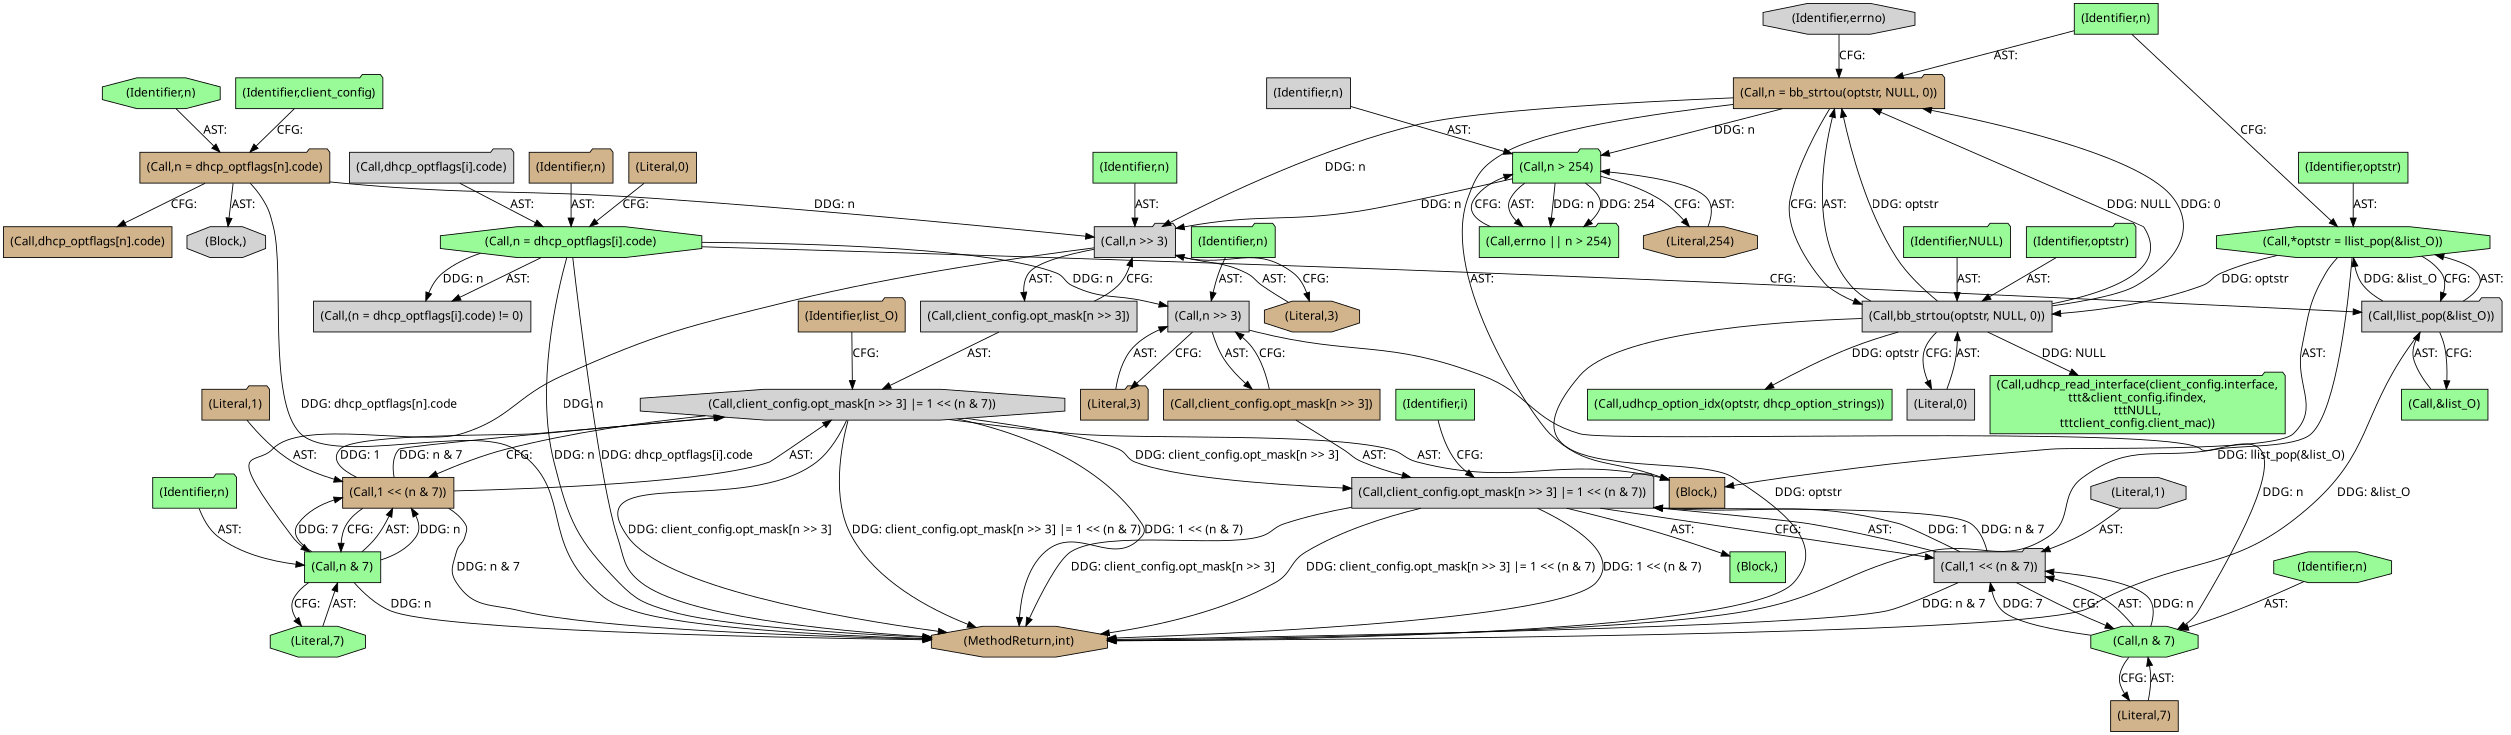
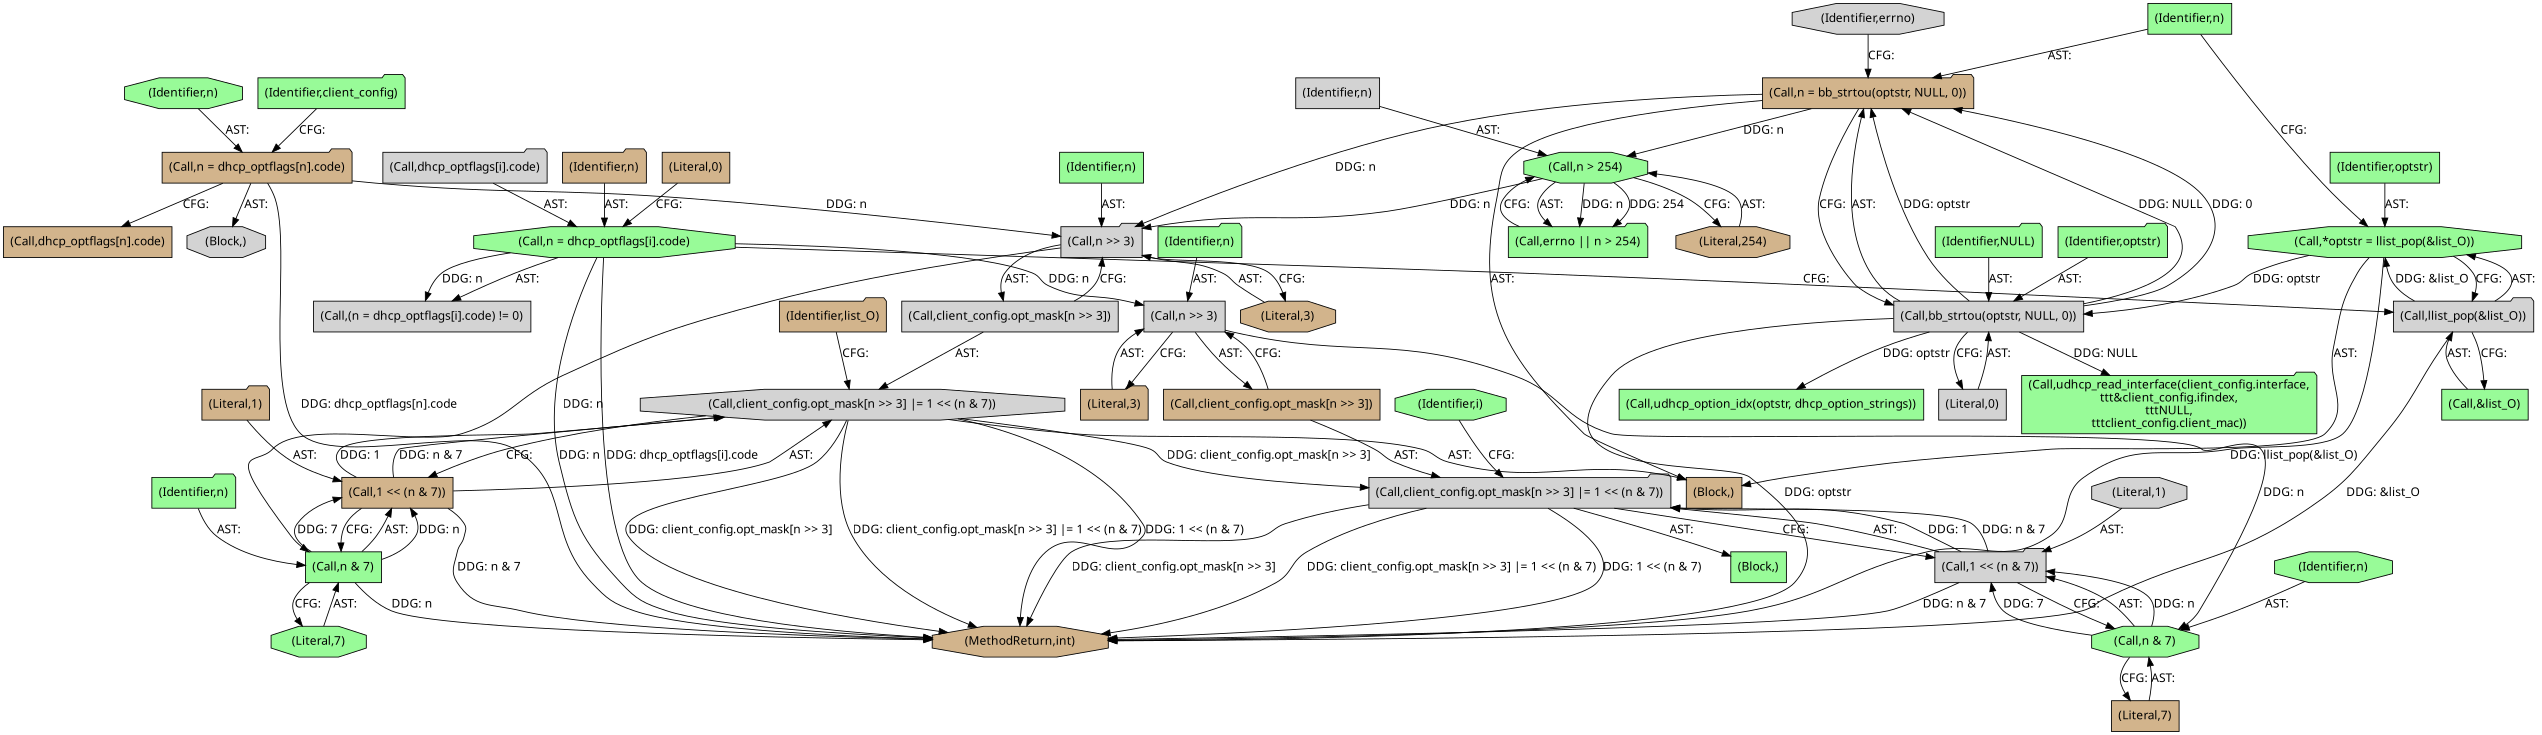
(1557, 168) -> (1586, 168)
(1435, 405) -> (1451, 405)
